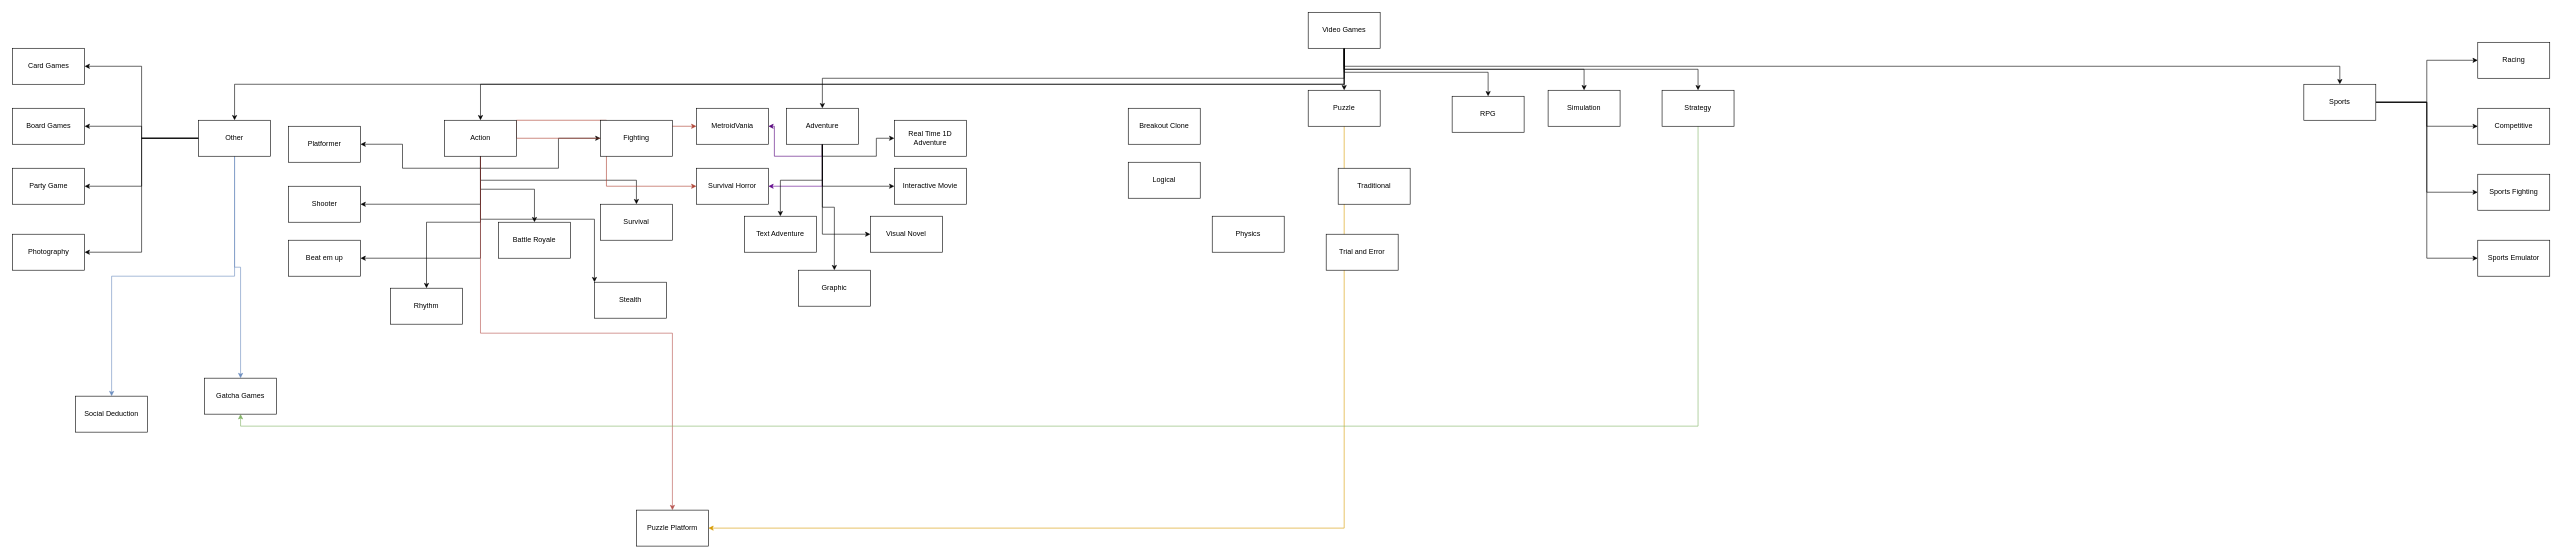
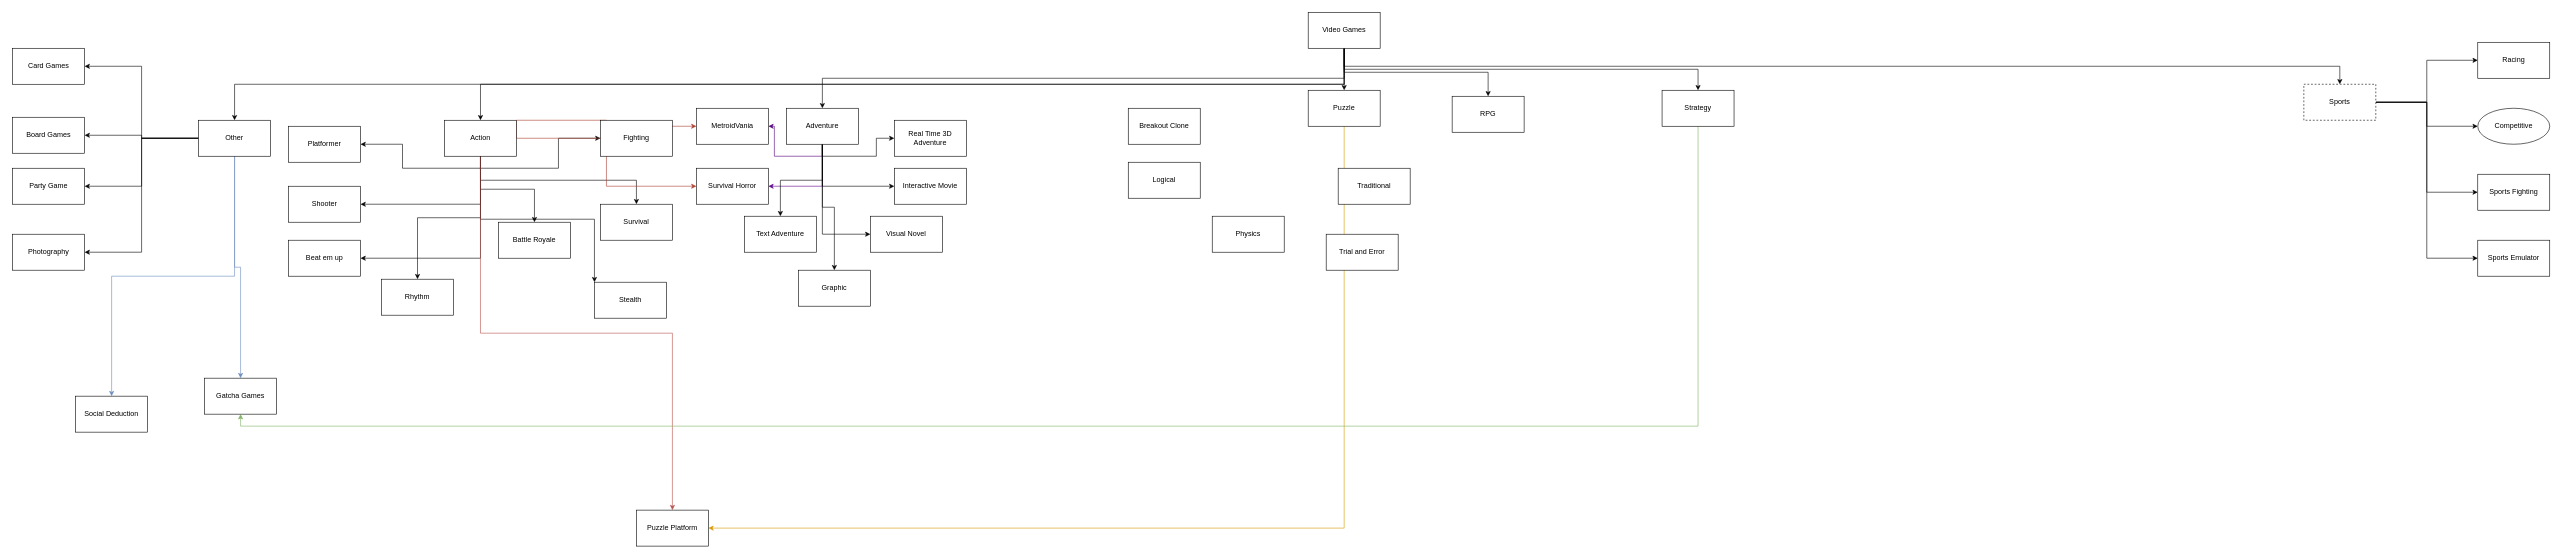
(1584, 84) -> none
(2340, 102) -> (2340, 102)
(1584, 108) -> none
(48, 126) -> (48, 135)
(2514, 126) -> (2514, 126)
(930, 138) -> (930, 138)
(426, 306) -> (417, 297)
